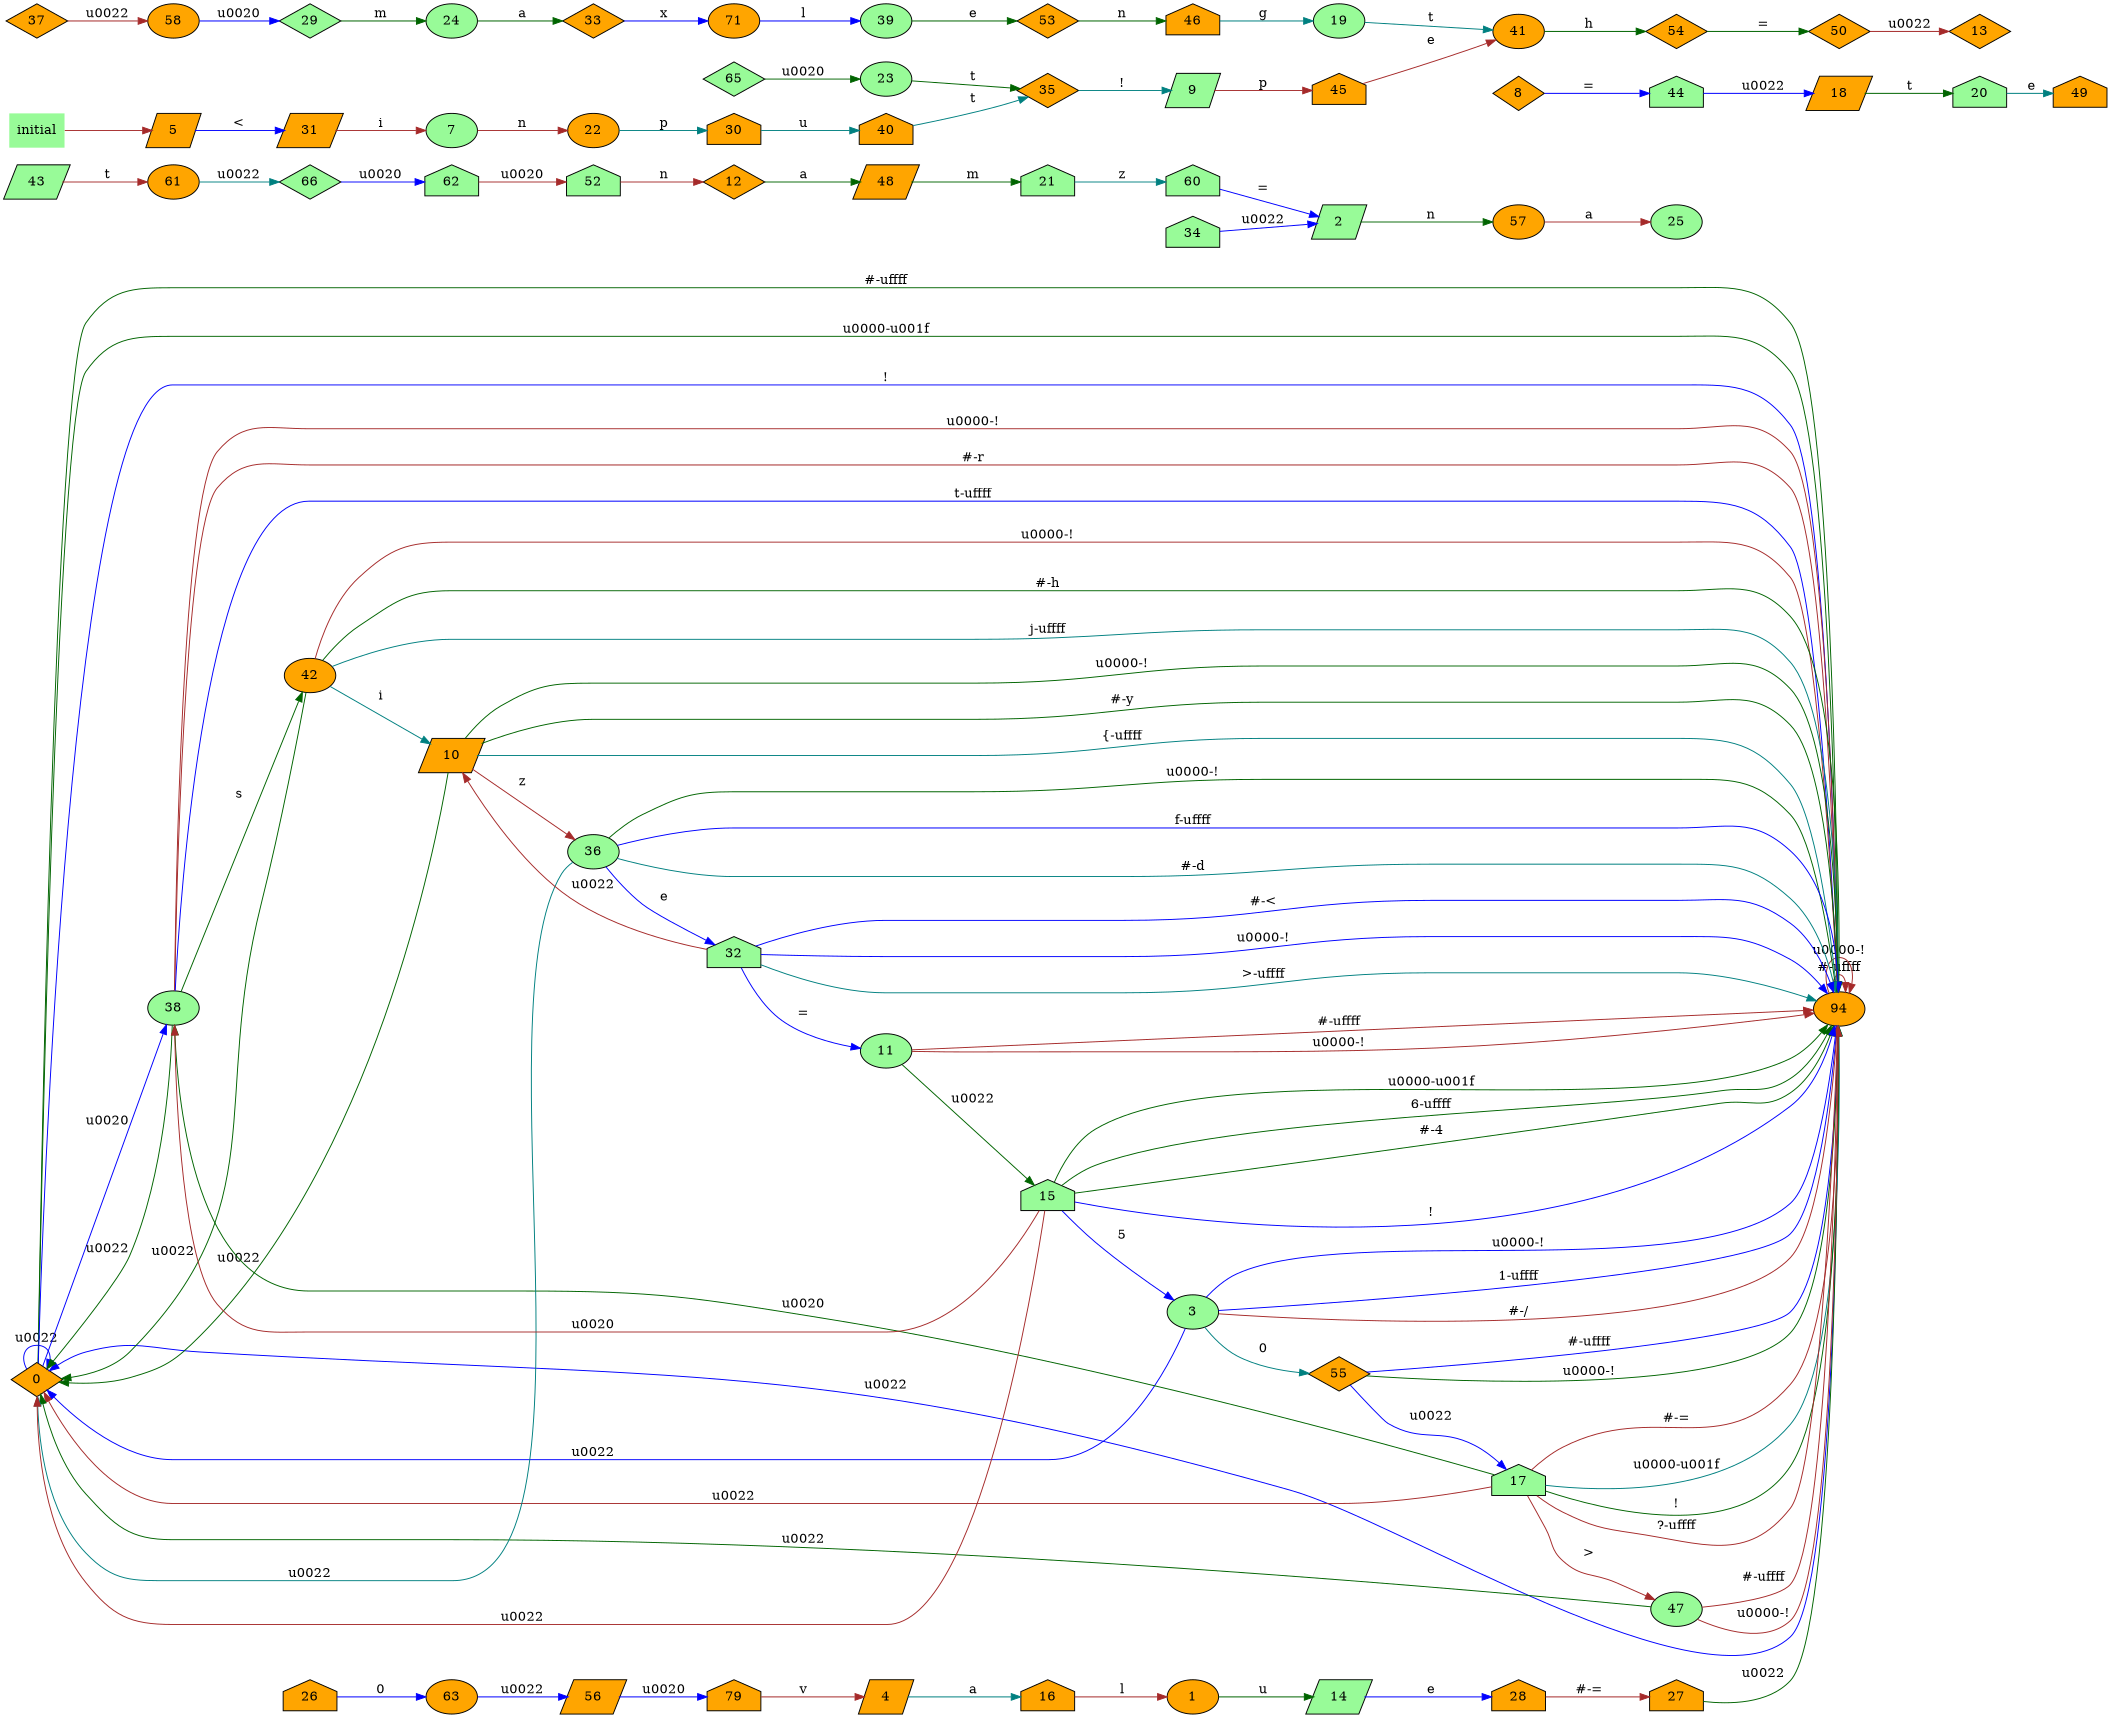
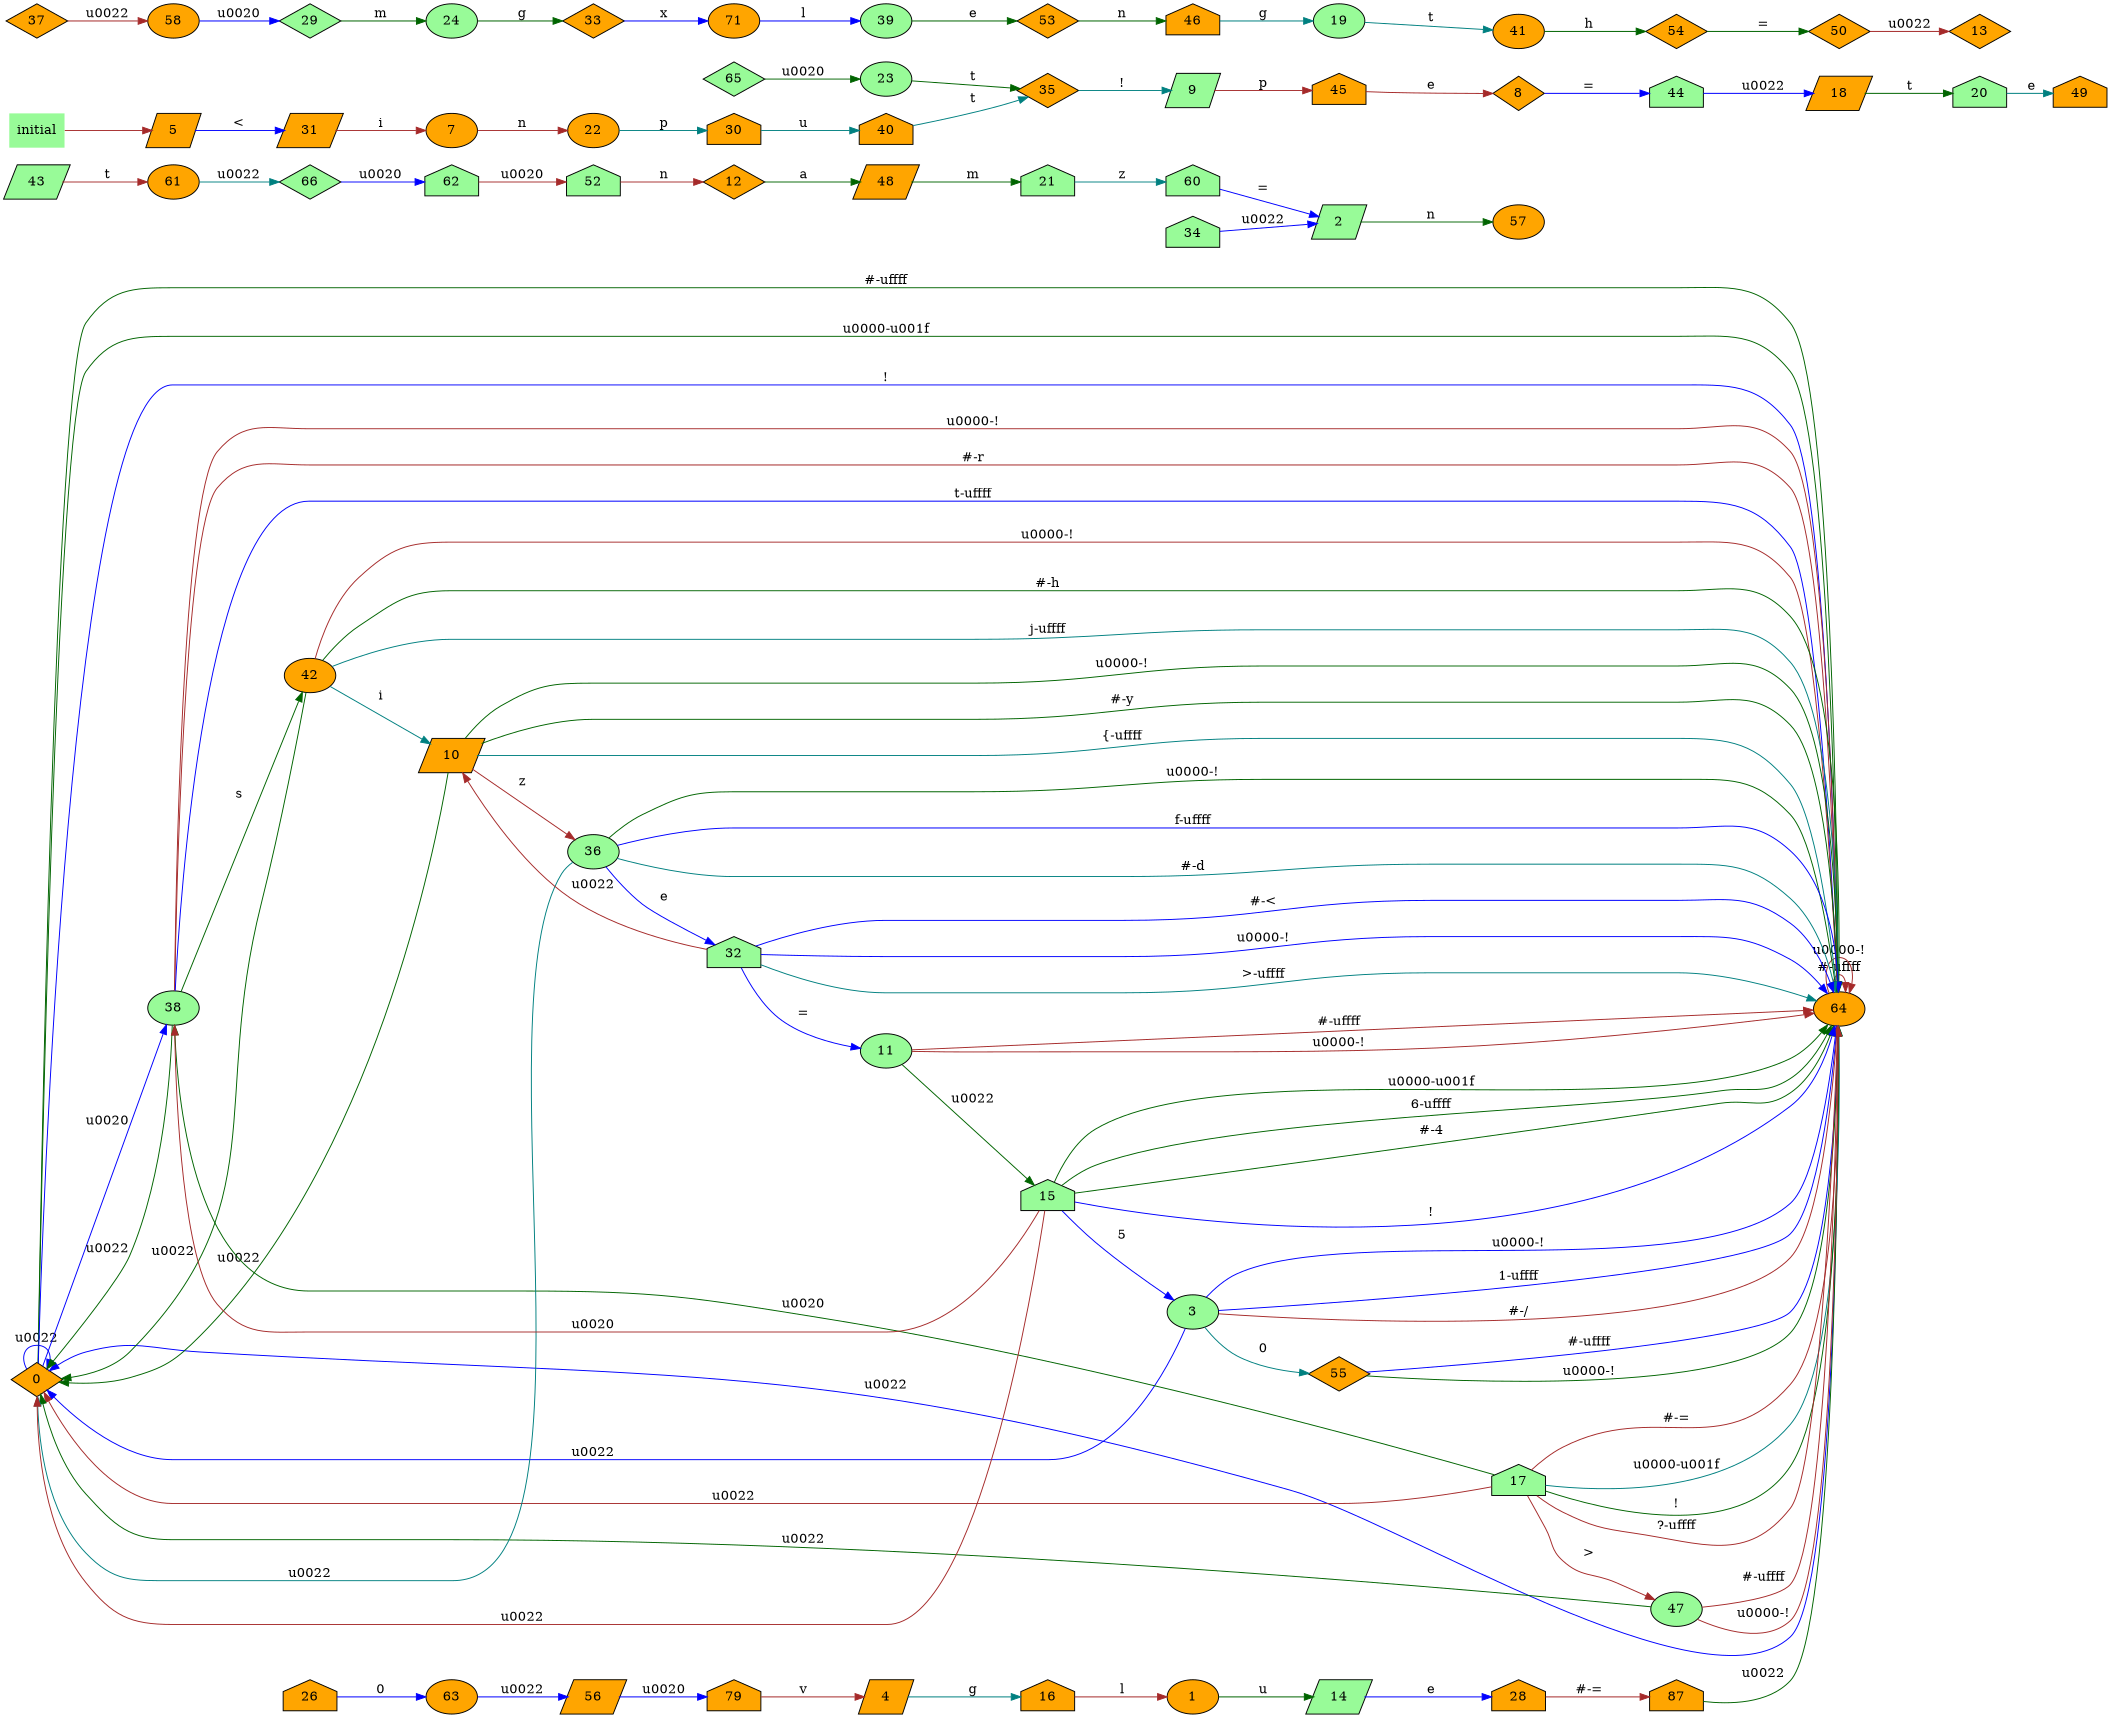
(523, 14) -> (523, 14)
(1425, 64) -> (1425, 93)
(452, 131) -> (452, 131)
(1677, 222) -> none
(1839, 1009) -> (1839, 1009)
(1419, 1434) -> none
(973, 1690) -> (973, 1690)
(1677, 1697) -> (1677, 1697)
